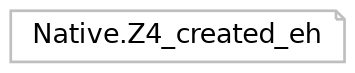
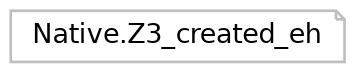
(178, 36) -> (178, 36)
